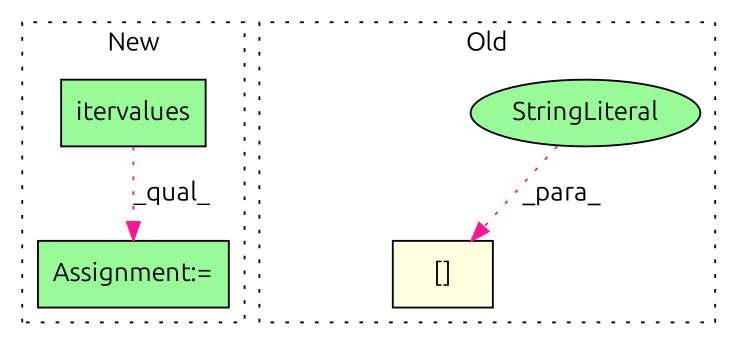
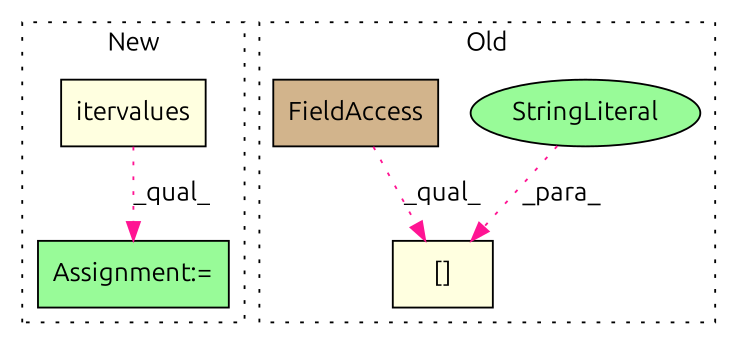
(133, 113) -> (133, 113)
none -> (356, 113)
